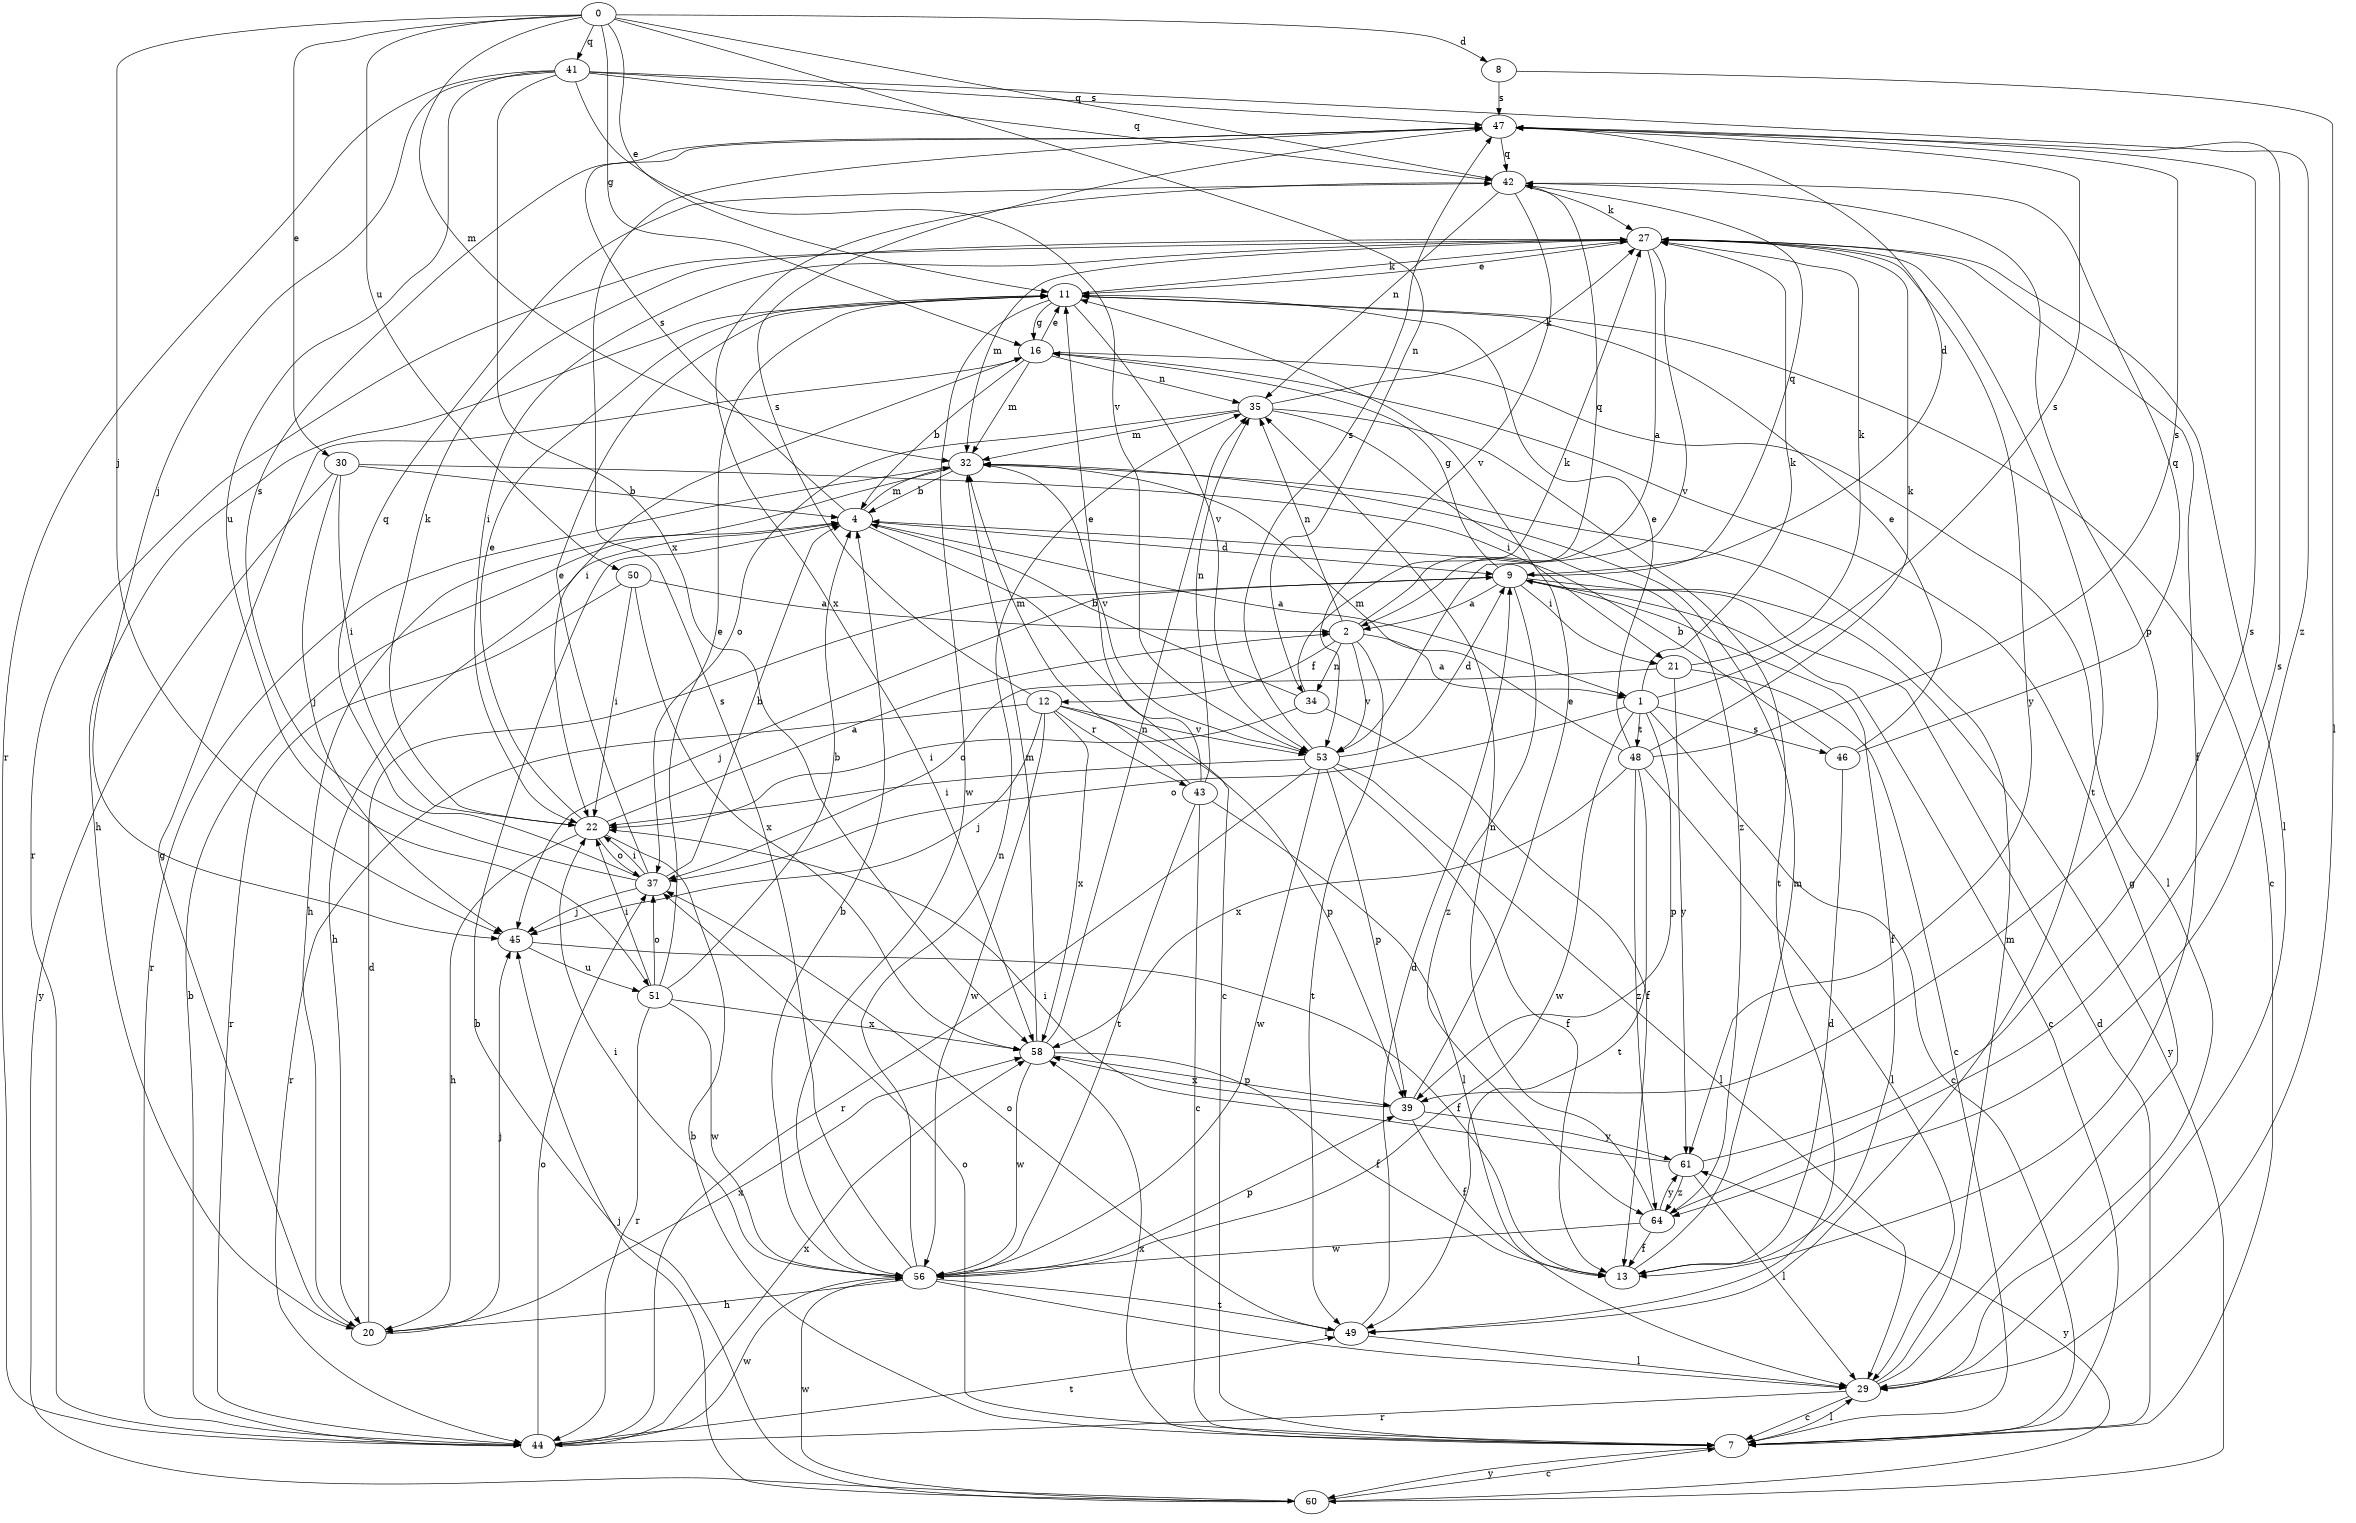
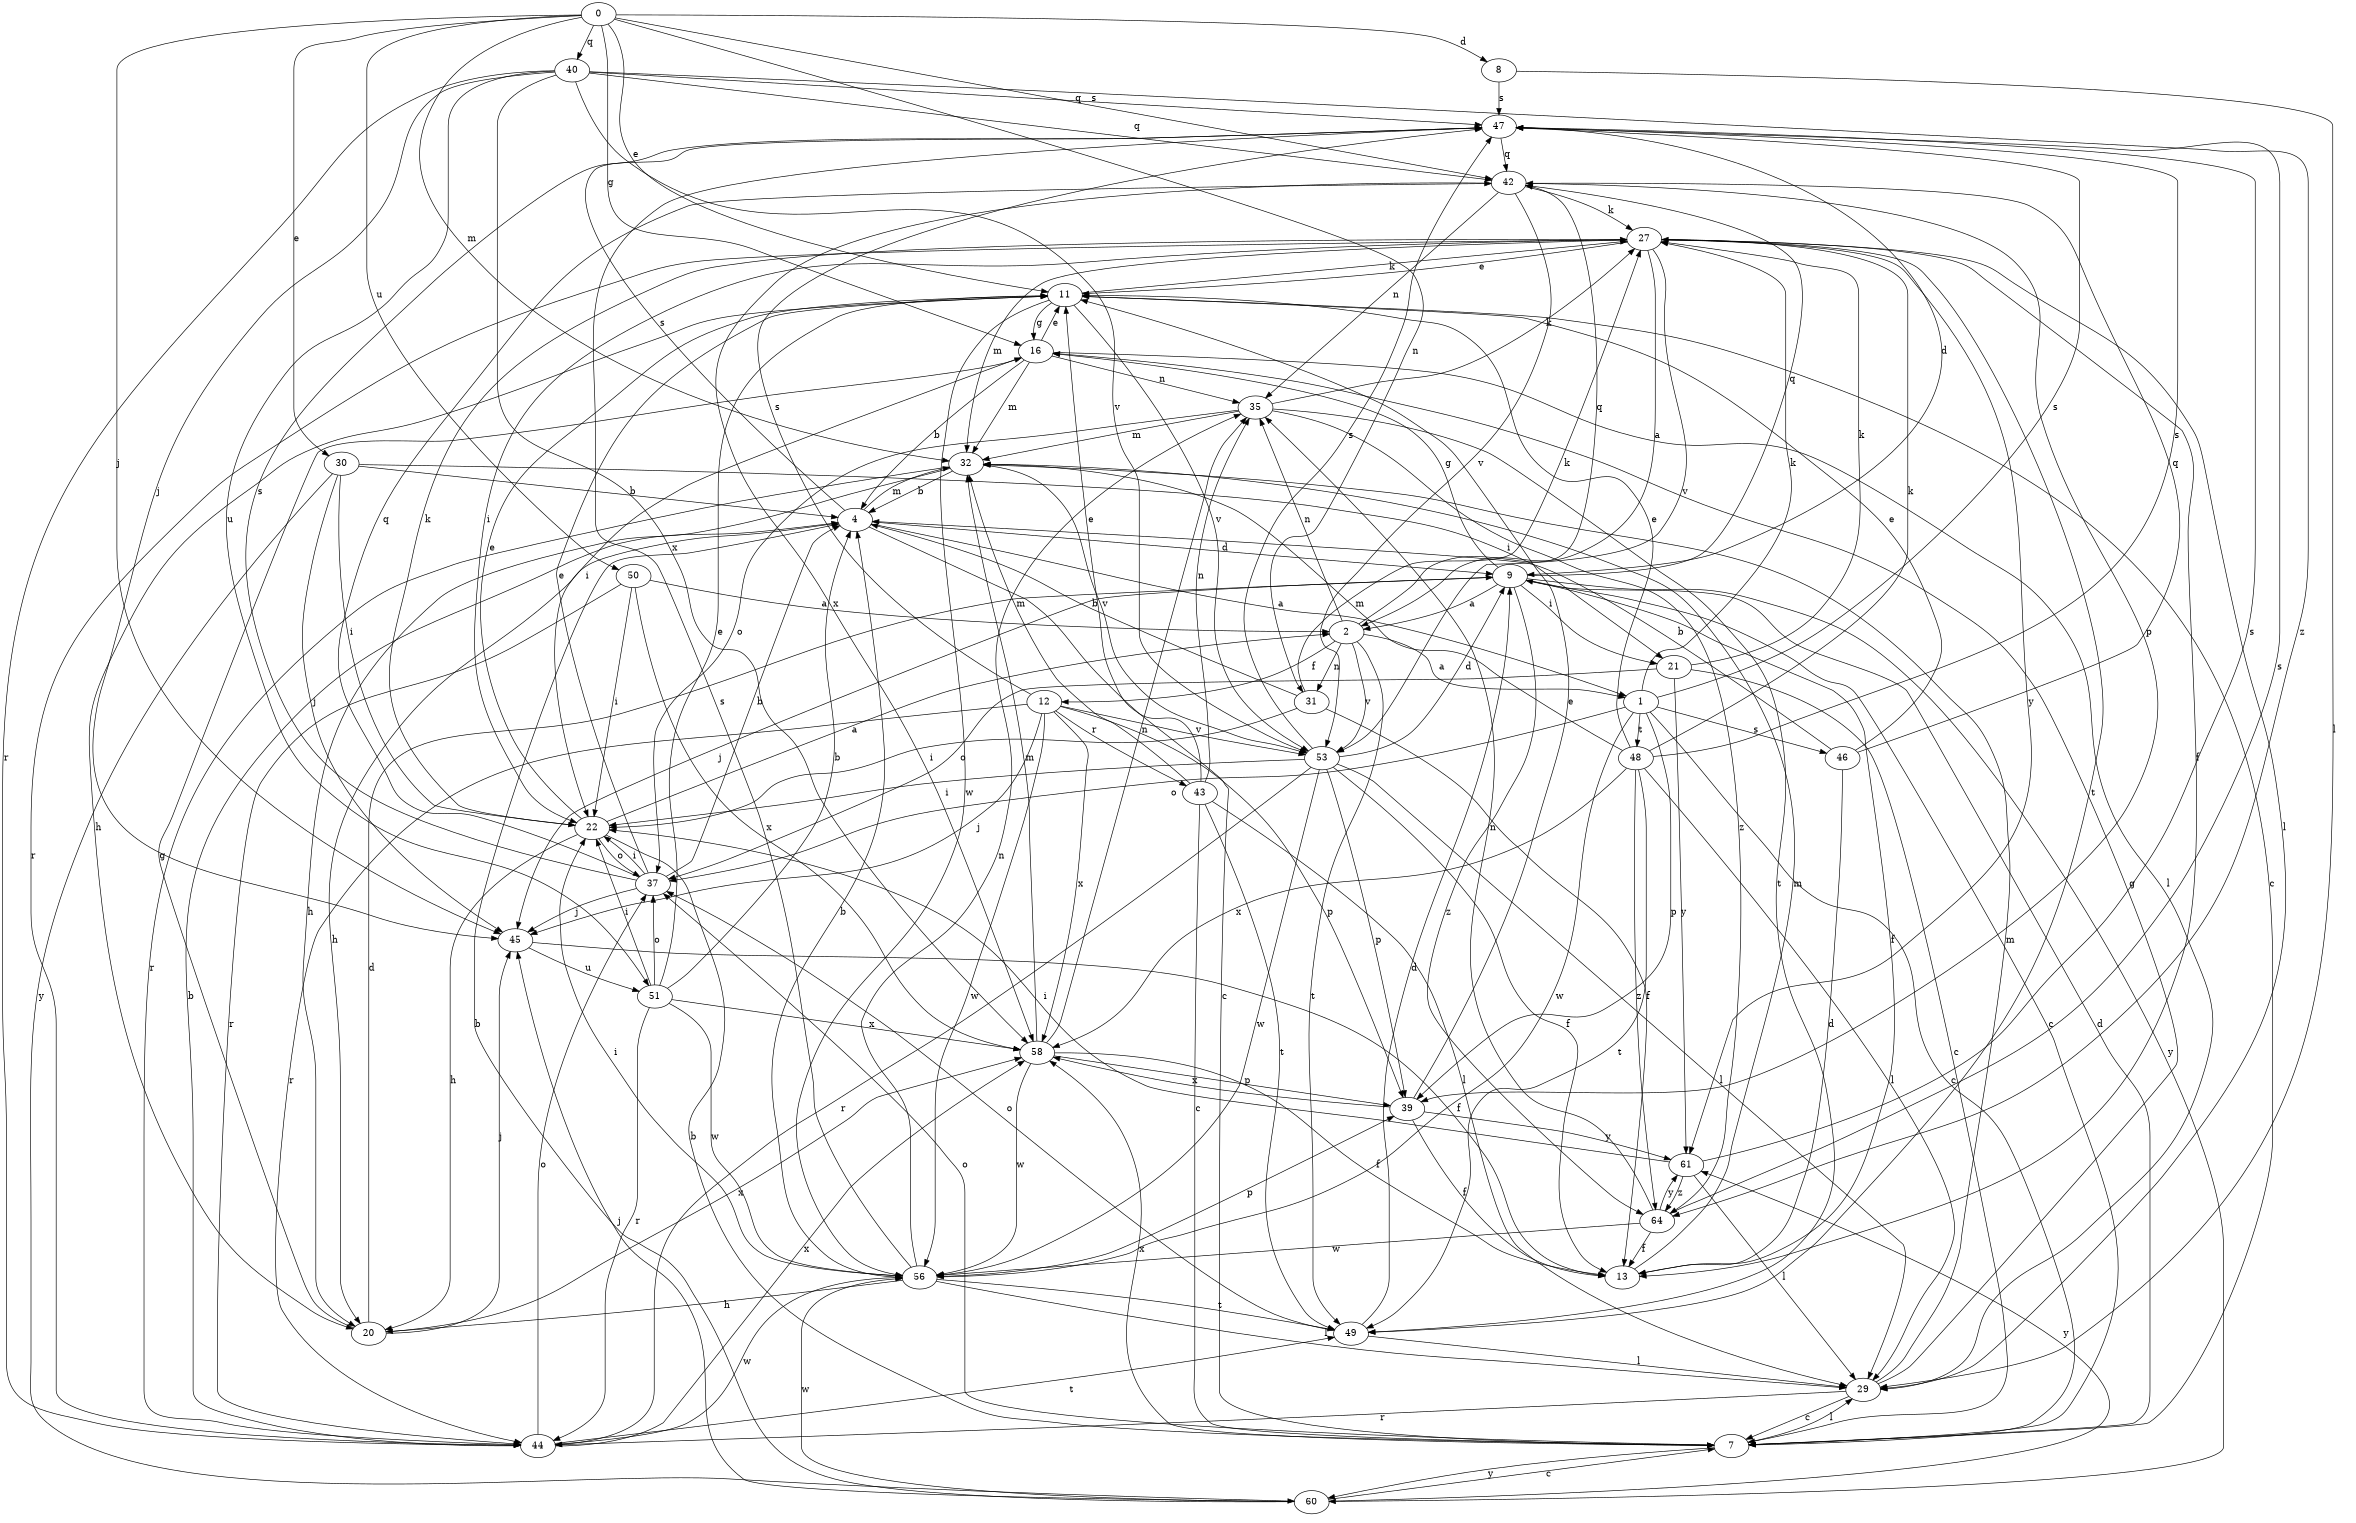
(572, 70) -> (572, 70)
(1312, 702) -> (1312, 702)
(1095, 1081) -> (1279, 1071)
